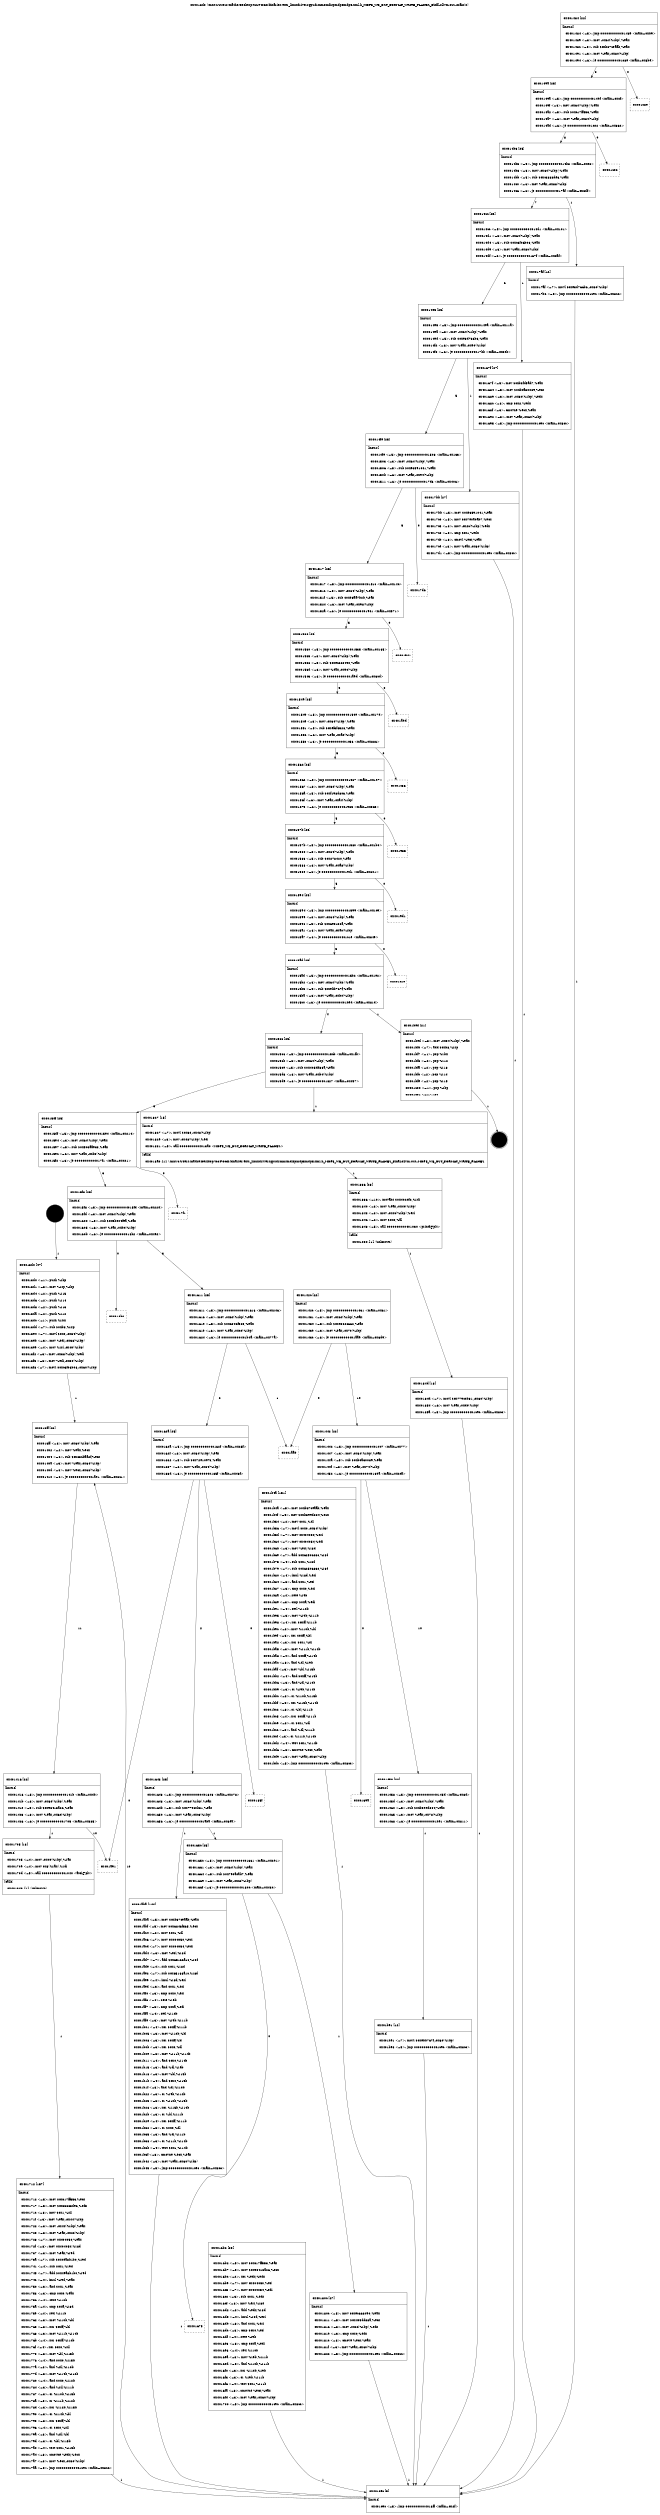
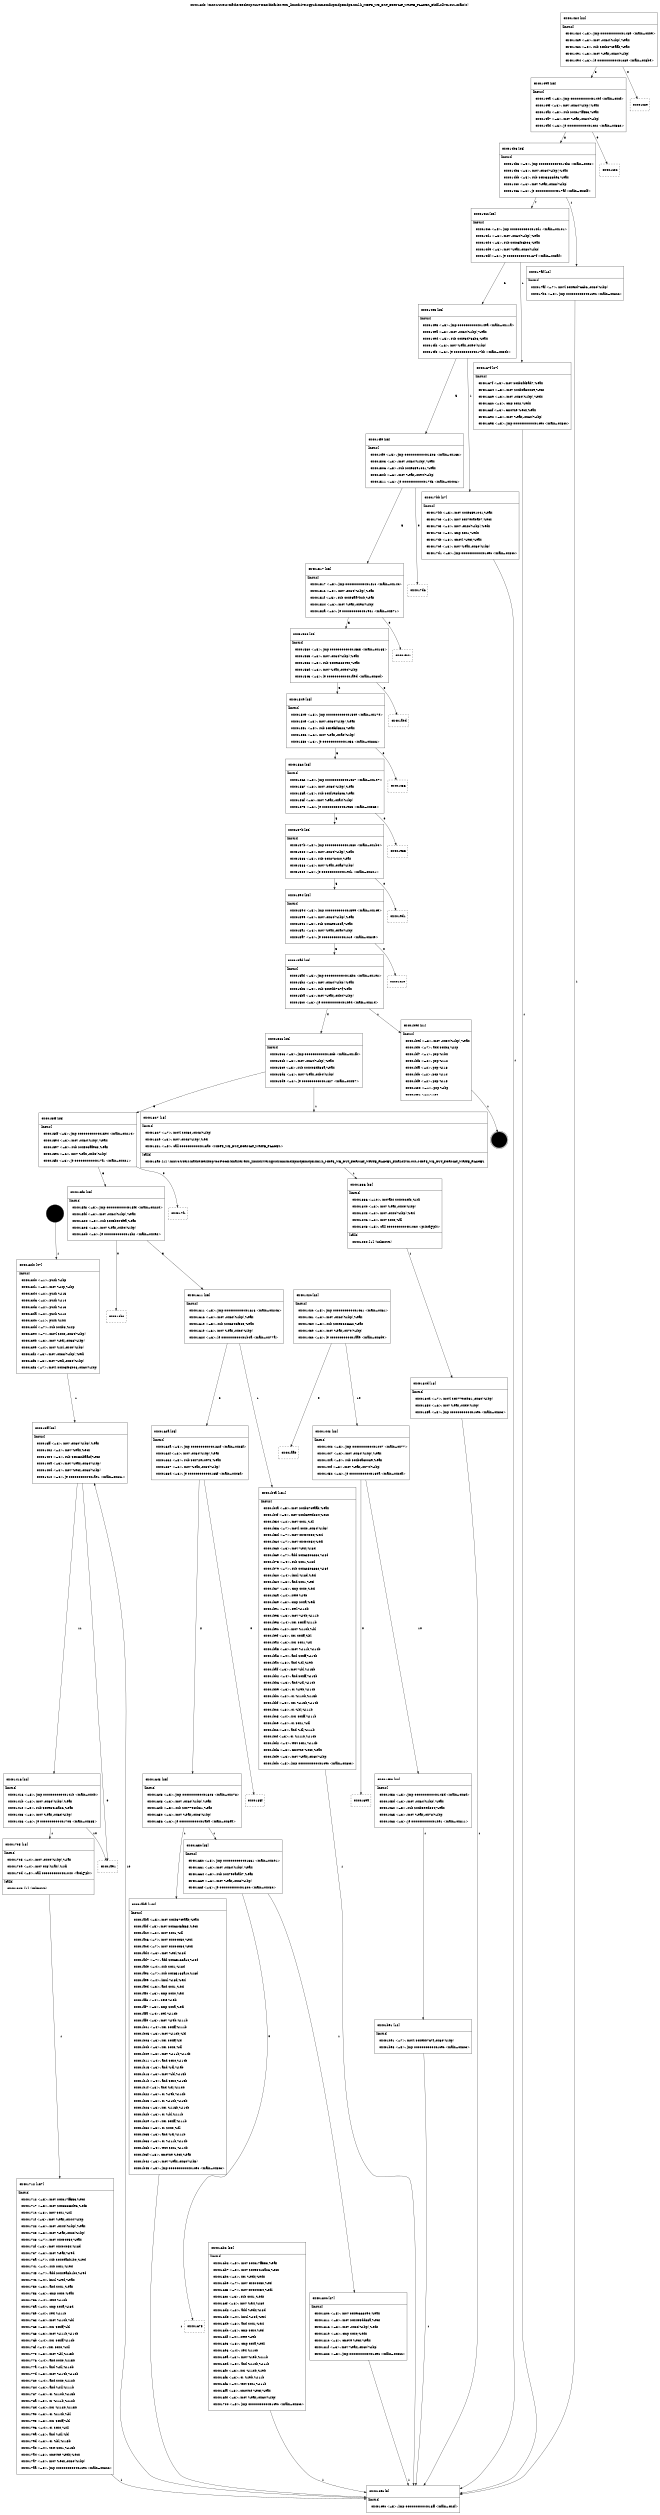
(266, 1394) -> (255, 1415)
(151, 1669) -> (96, 1671)
